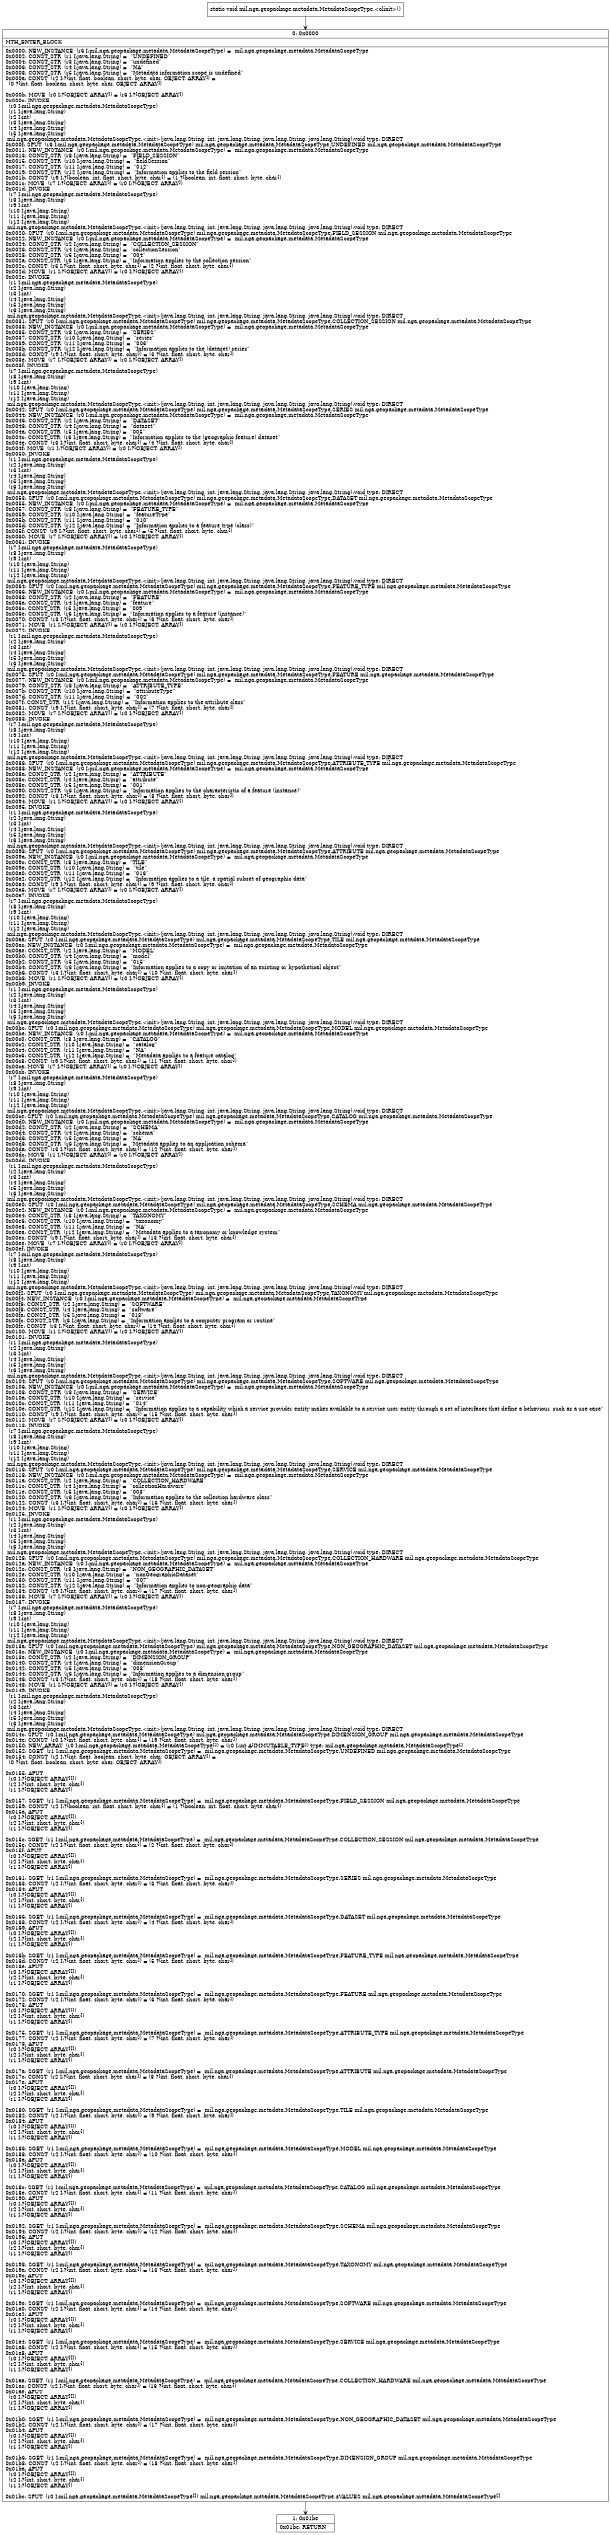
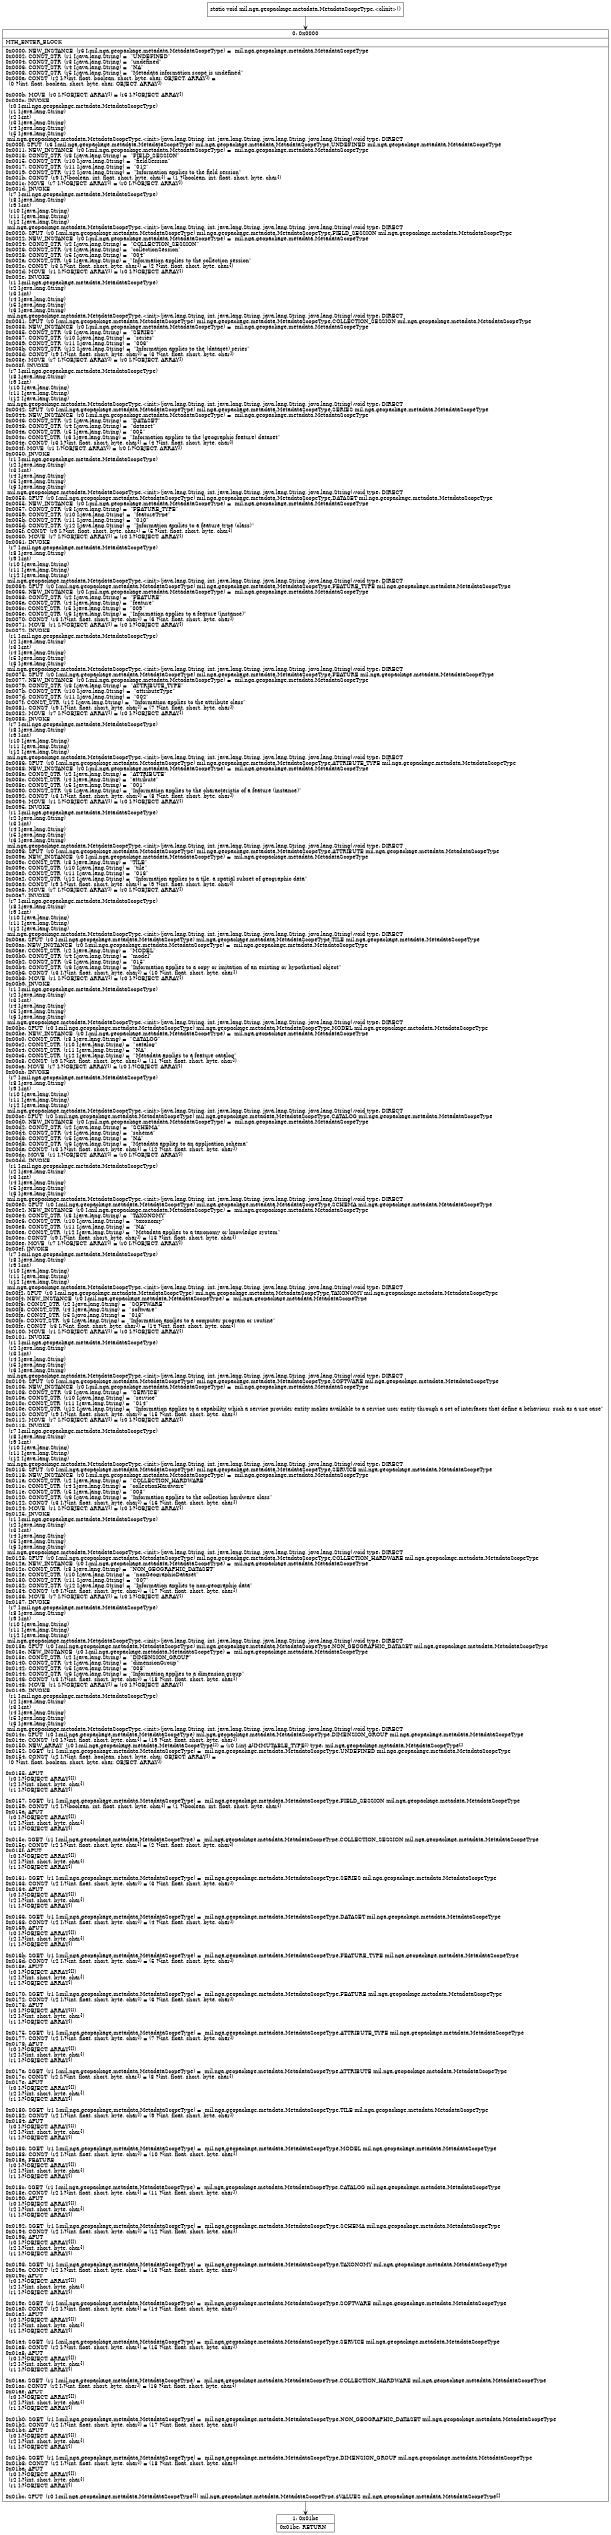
(26, 2160) -> (32, 2160)
